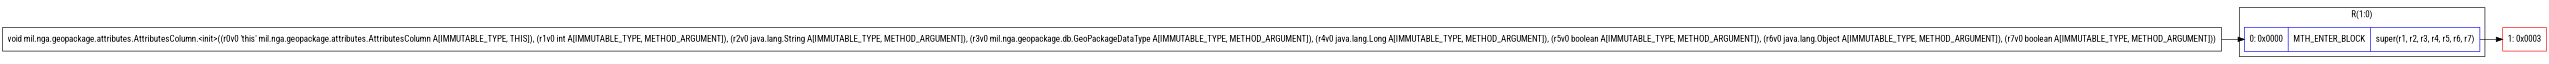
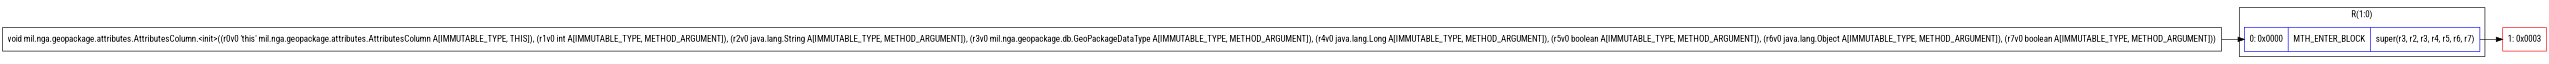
(2425, 39) -> (2425, 39)
